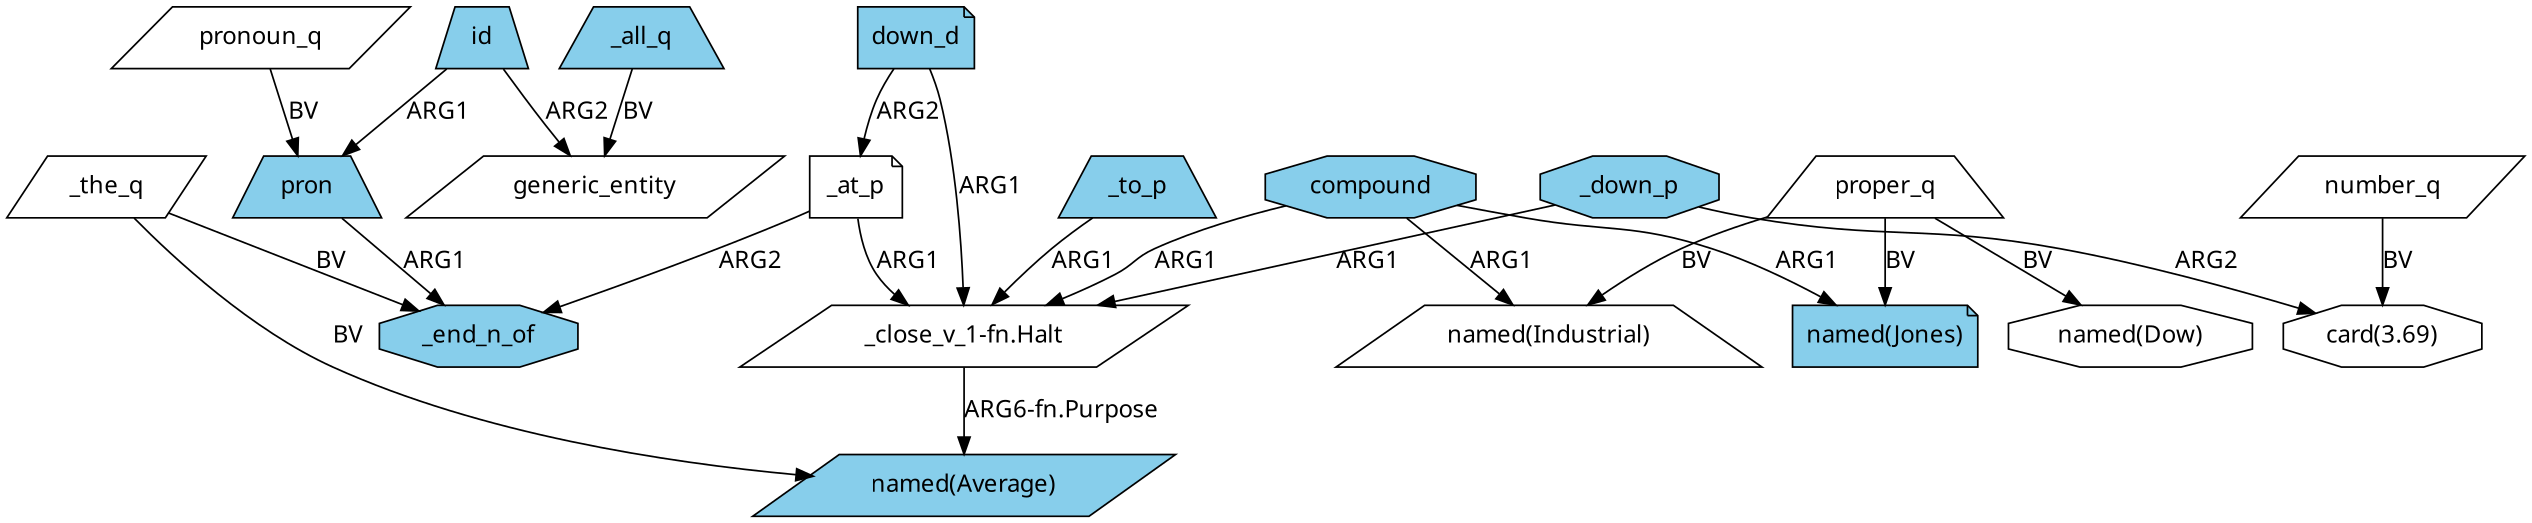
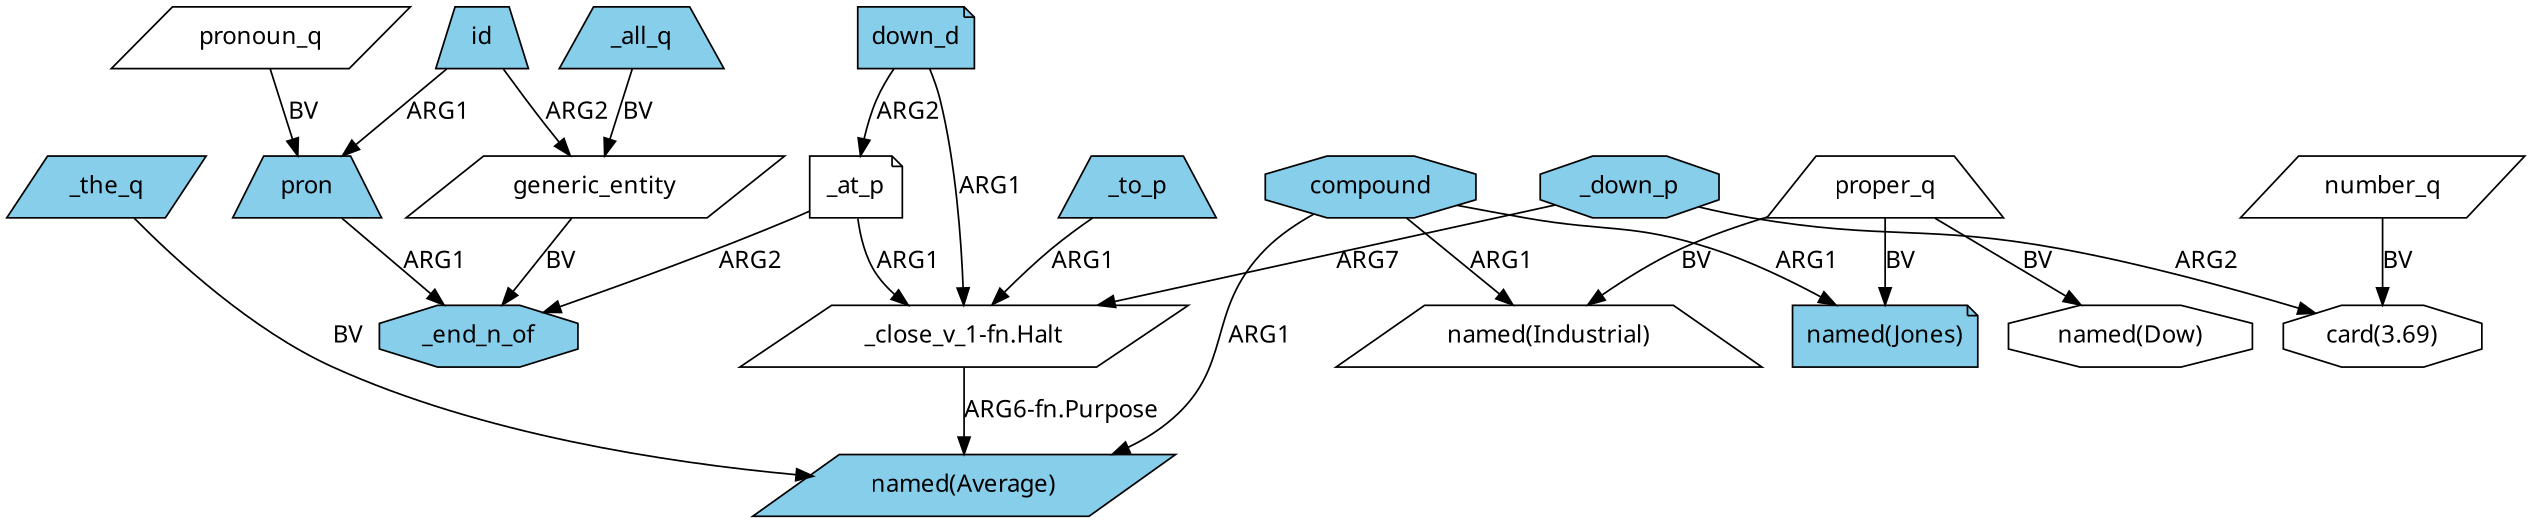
(106, 187) -> (106, 187)
(1170, 242) -> (1221, 332)
(285, 259) -> (543, 255)
(1368, 262) -> (1368, 262)
